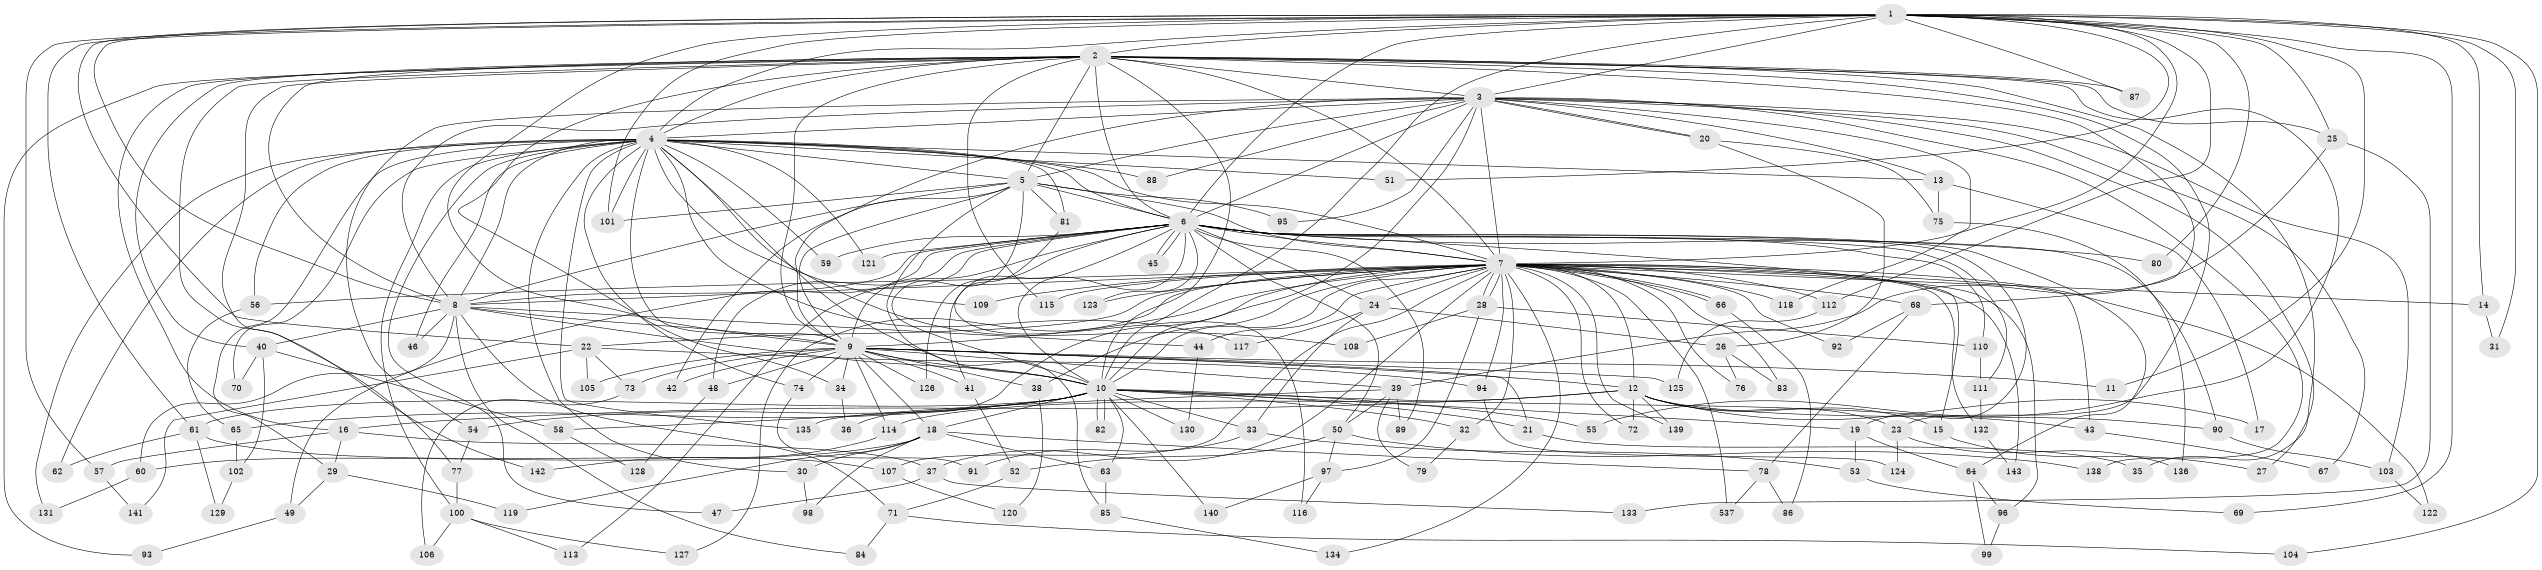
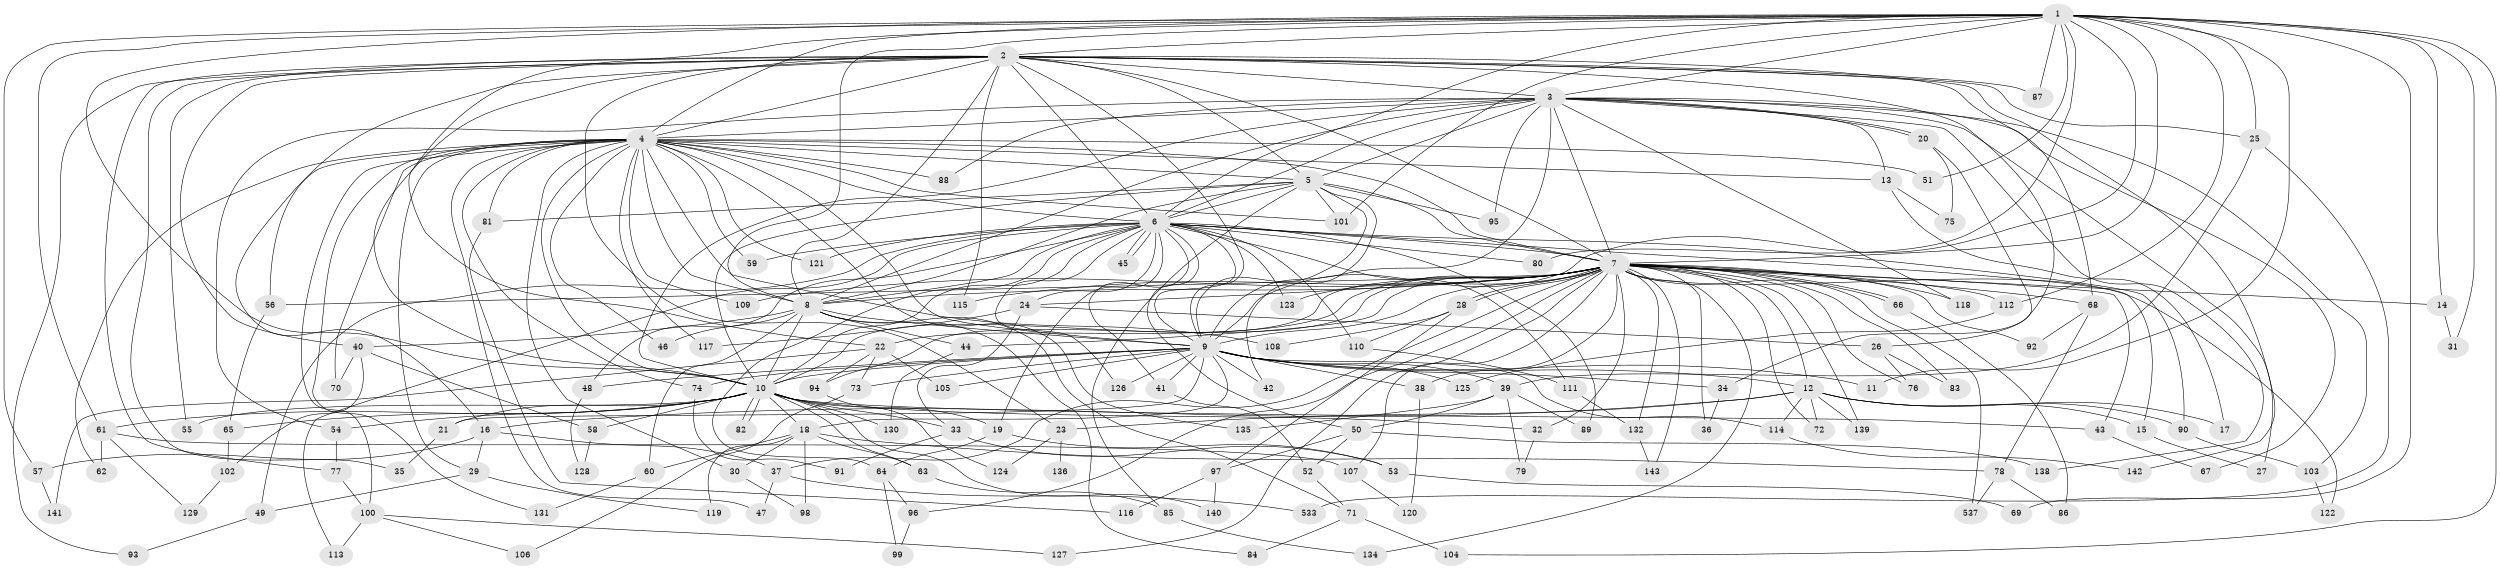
(2122, 266) -> none
(1629, 514) -> (1309, 514)
